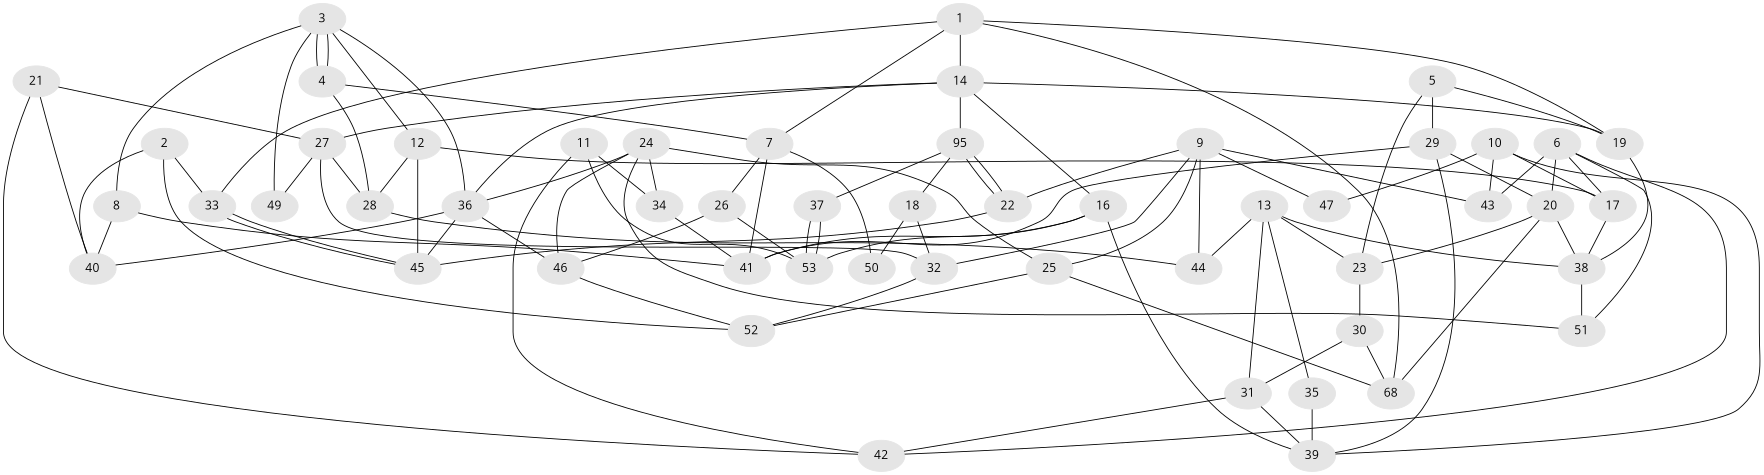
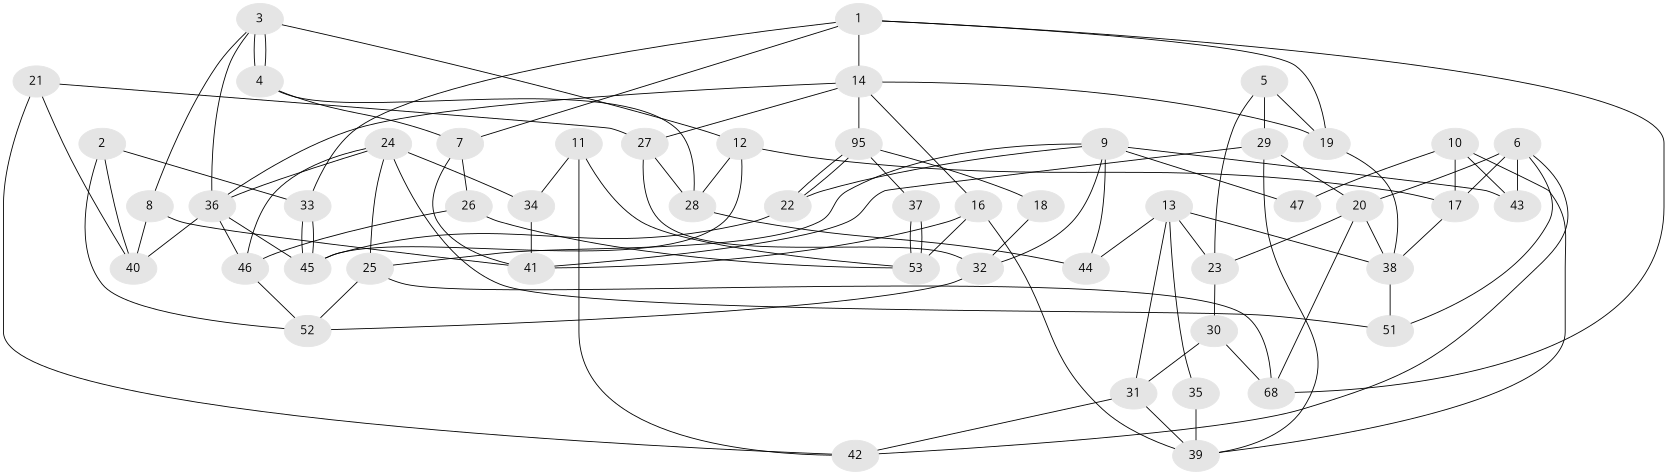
(275, 206) -> none
(872, 269) -> none
